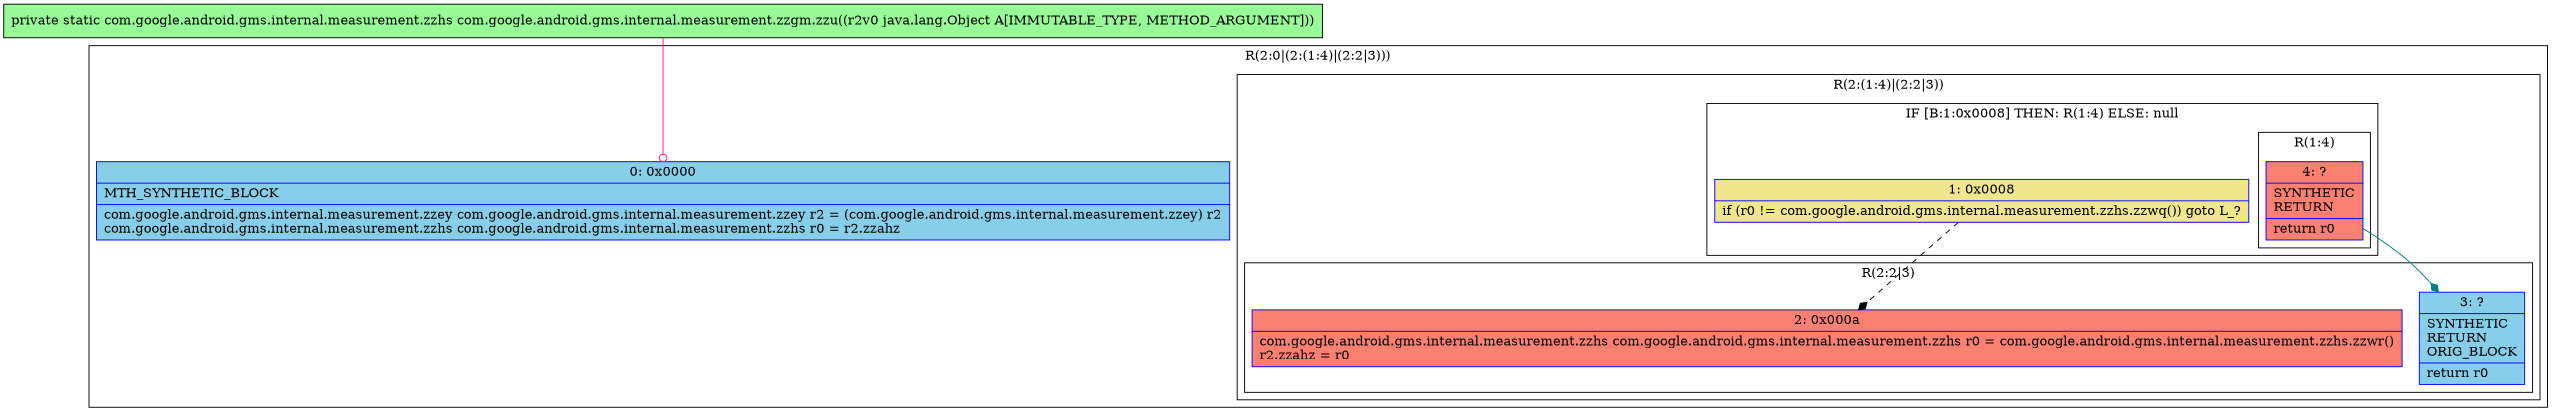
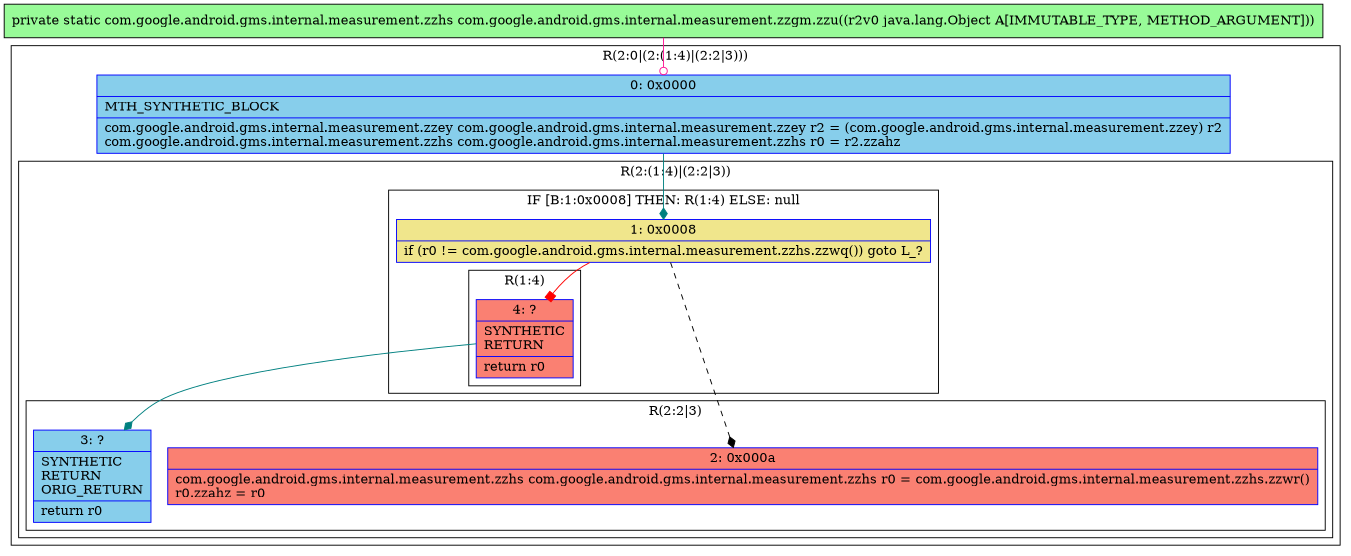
none -> (664, 181)
none -> (569, 276)
(2472, 352) -> (92, 490)
(1305, 356) -> (220, 493)
